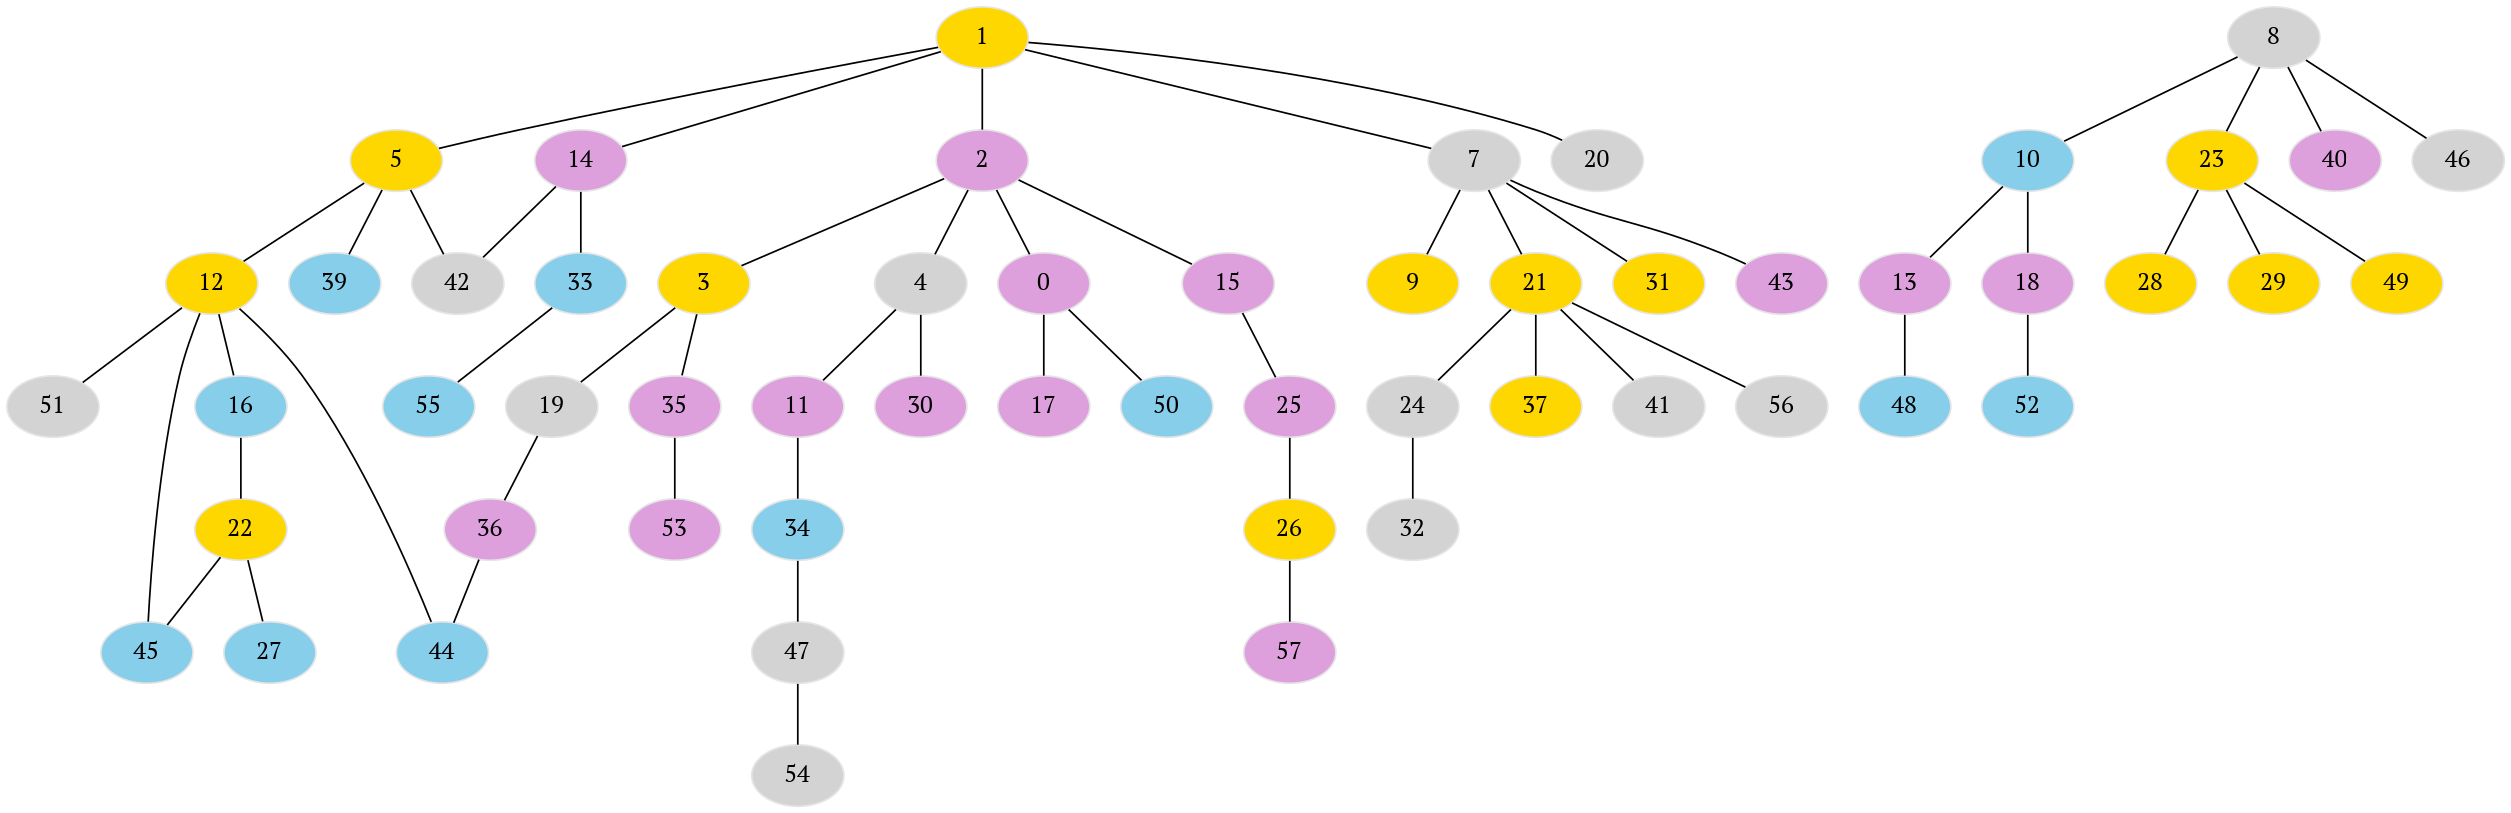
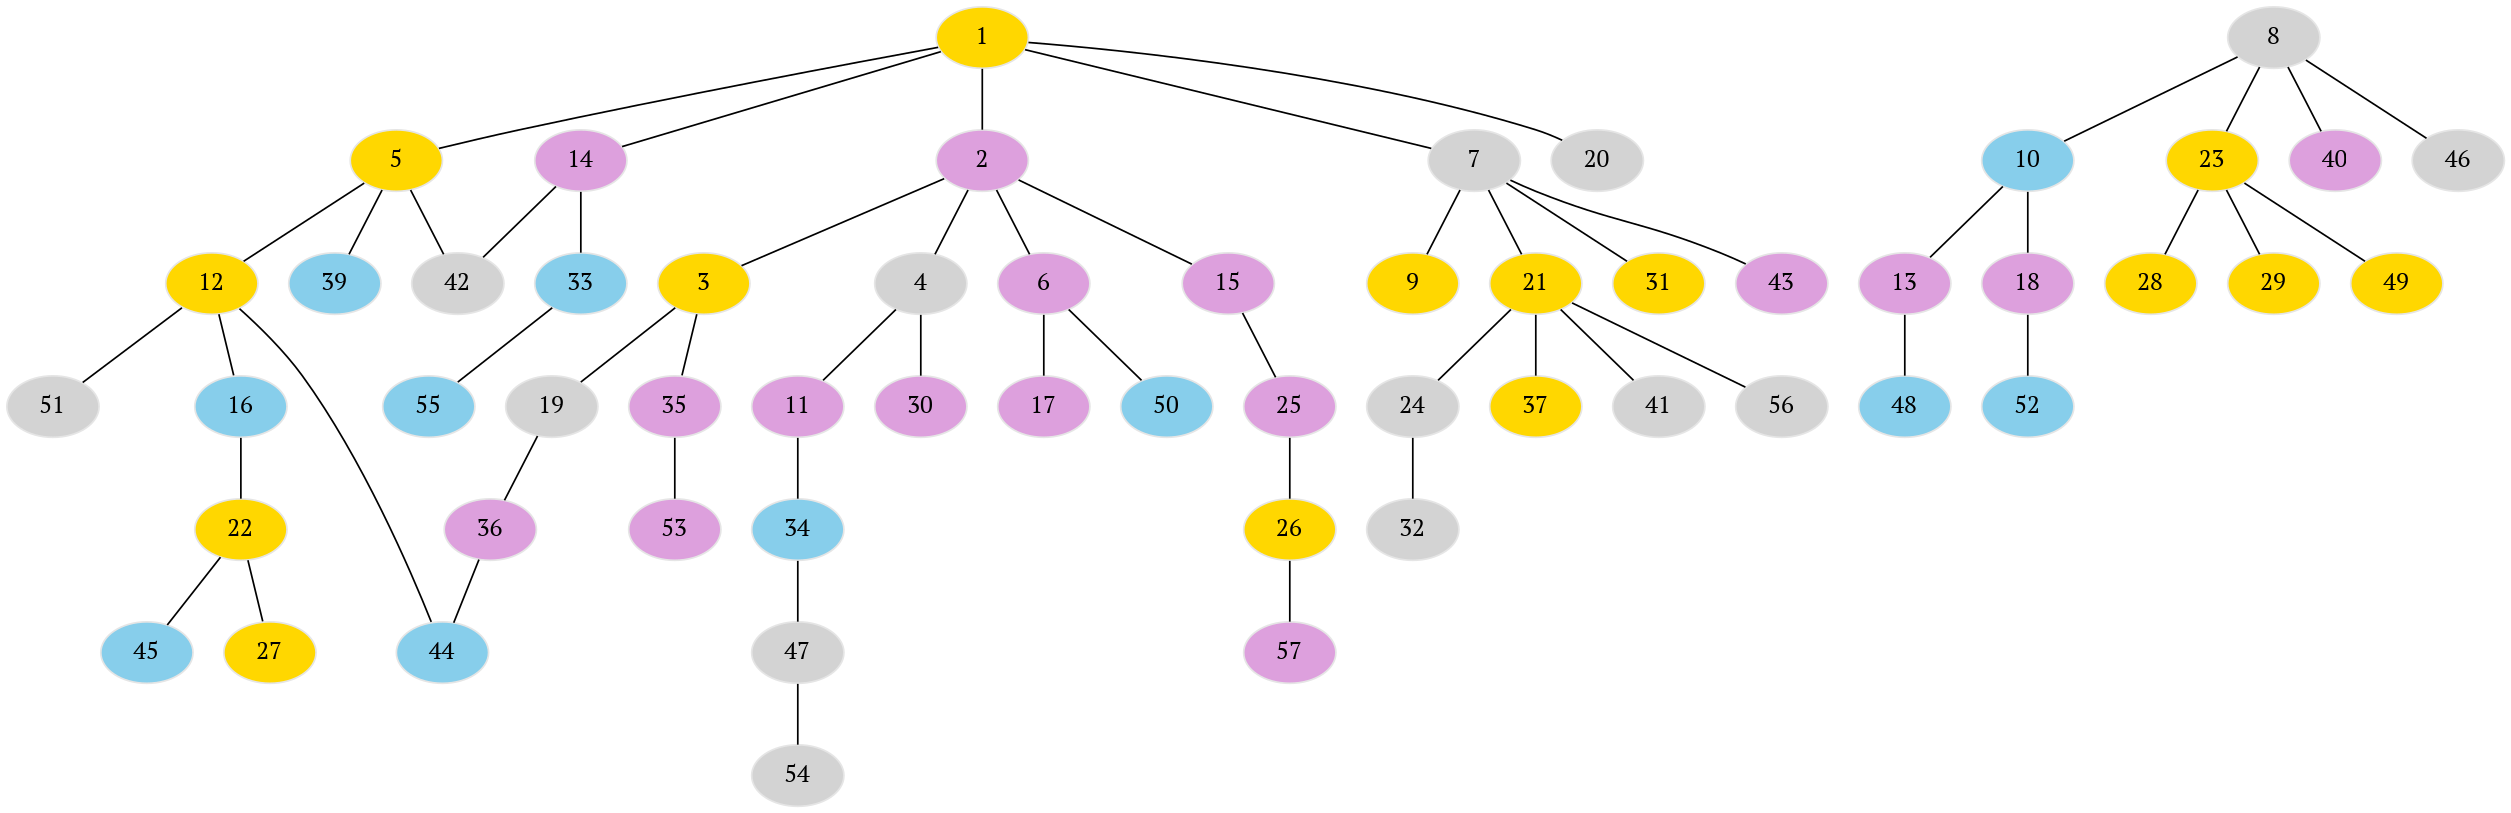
(1044, 284) -> (1044, 284)
(163, 465) -> none
(270, 653) -> (270, 653)
